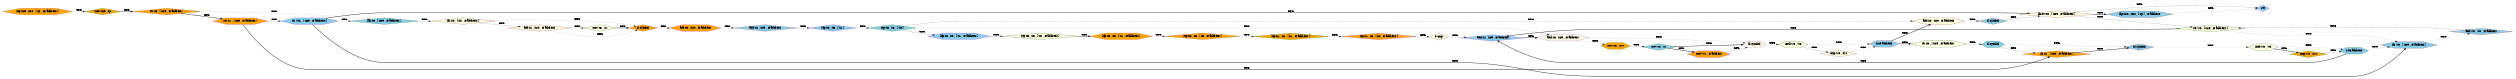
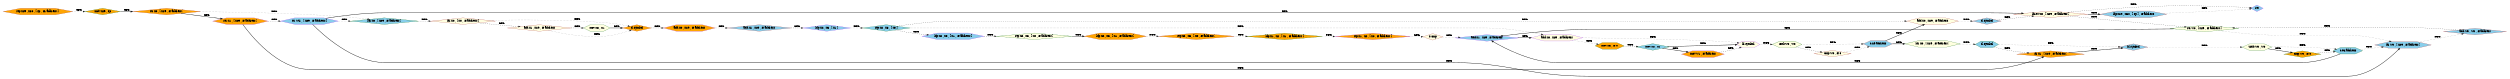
(600, 28) -> (597, 28)
